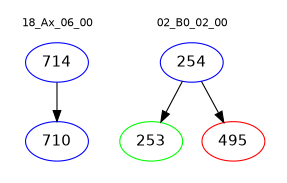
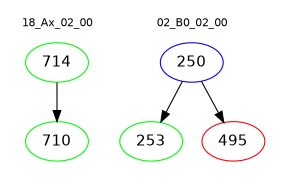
(58, 24) -> (58, 24)
(57, 62) -> (57, 62)
(192, 62) -> (192, 62)
(57, 141) -> (57, 141)
